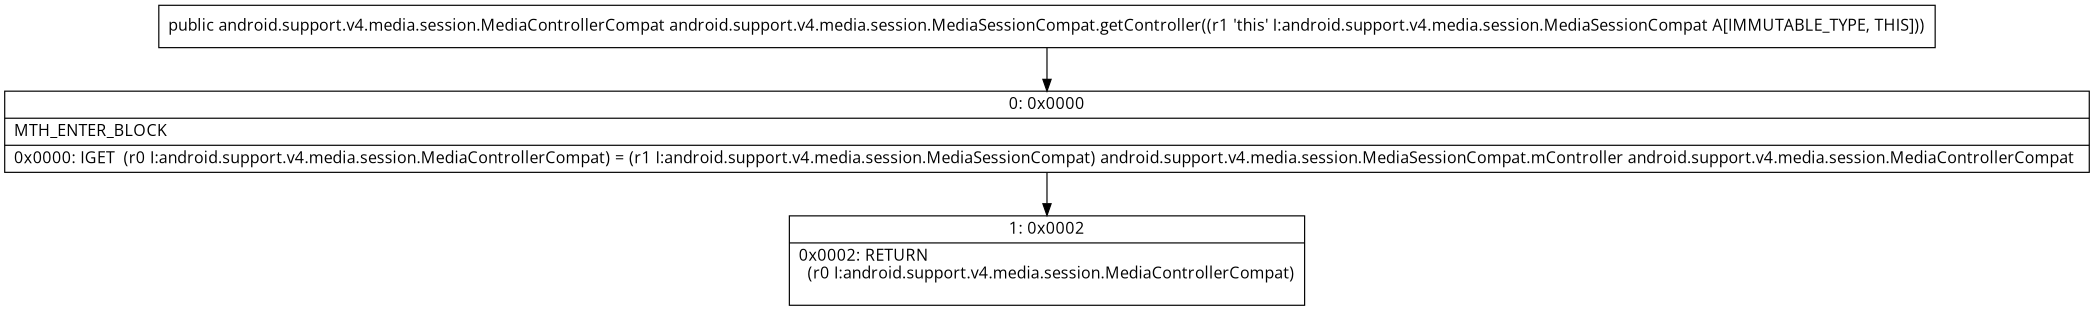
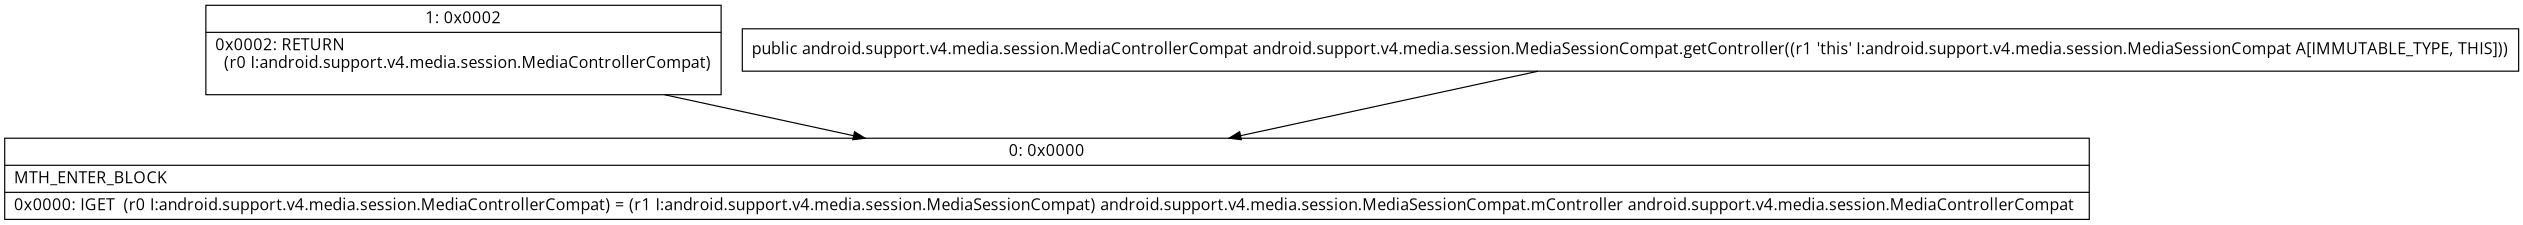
(1047, 188) -> (759, 115)
